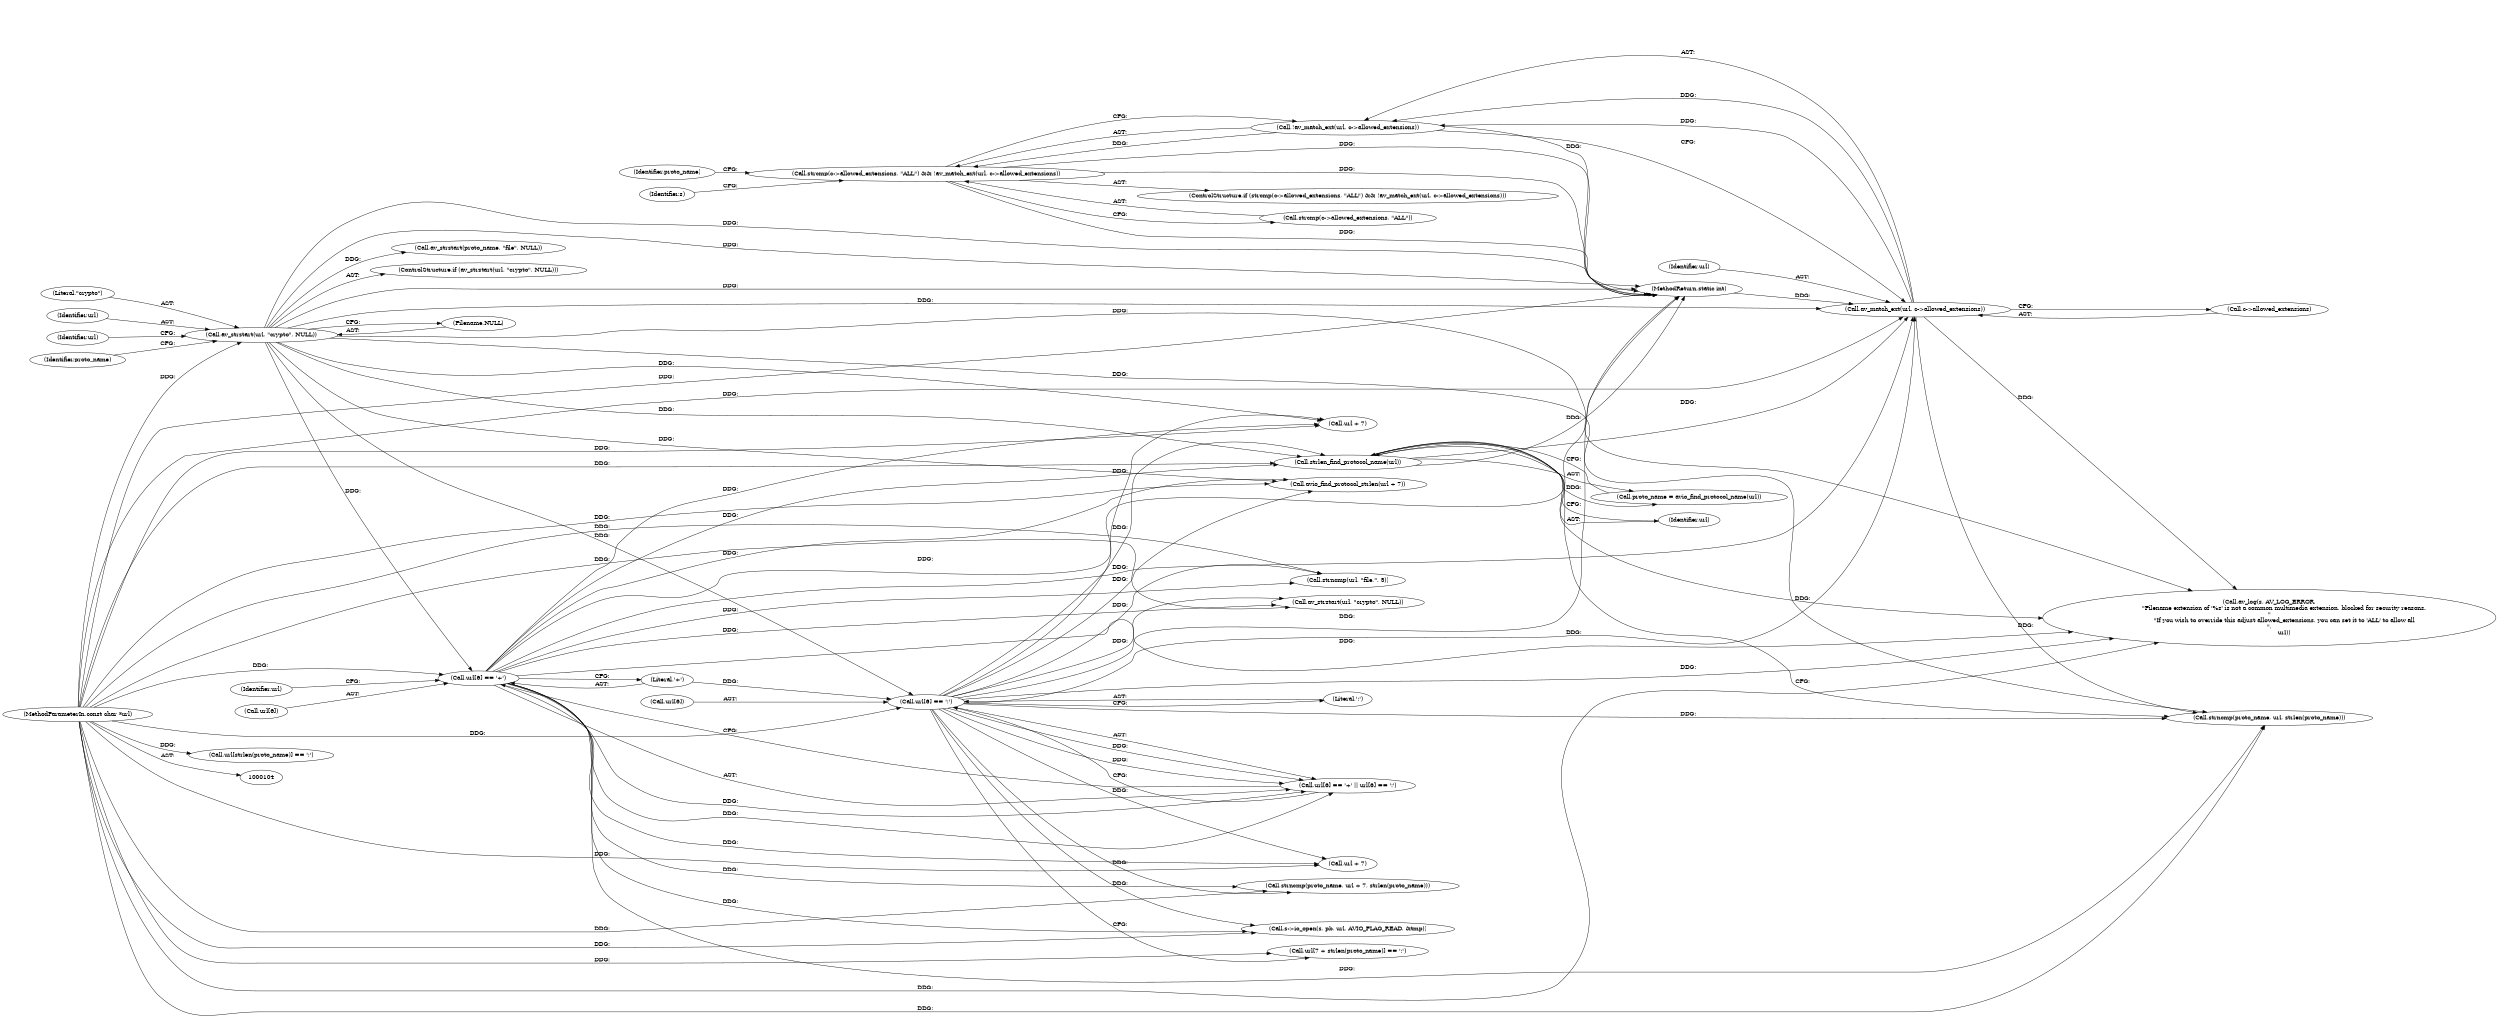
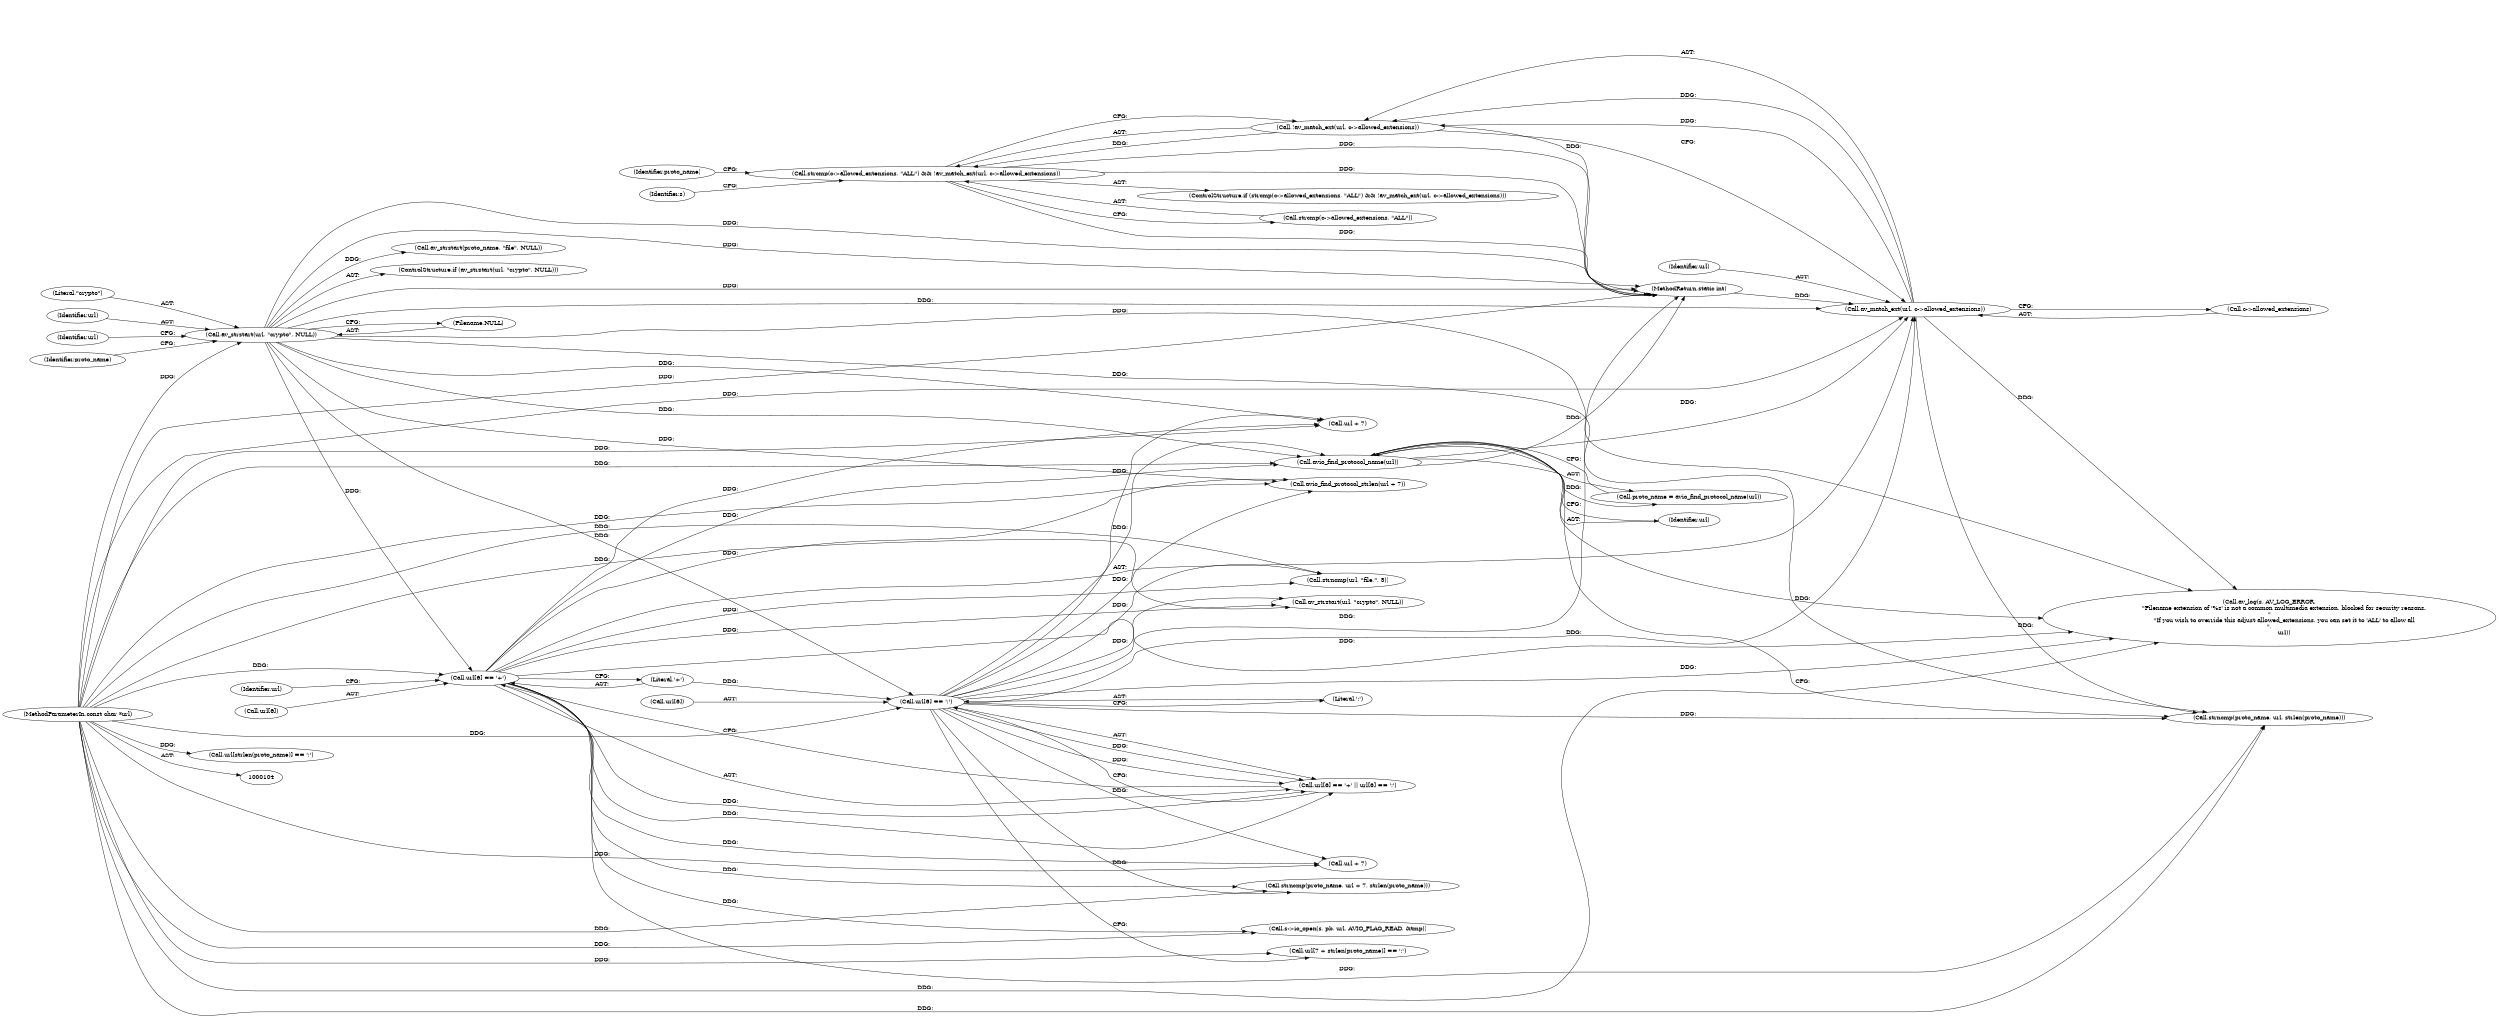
(1348, 462) -> (1348, 462)
(1107, 516) -> none
(1121, 568) -> (1121, 568)
(1067, 855) -> none
